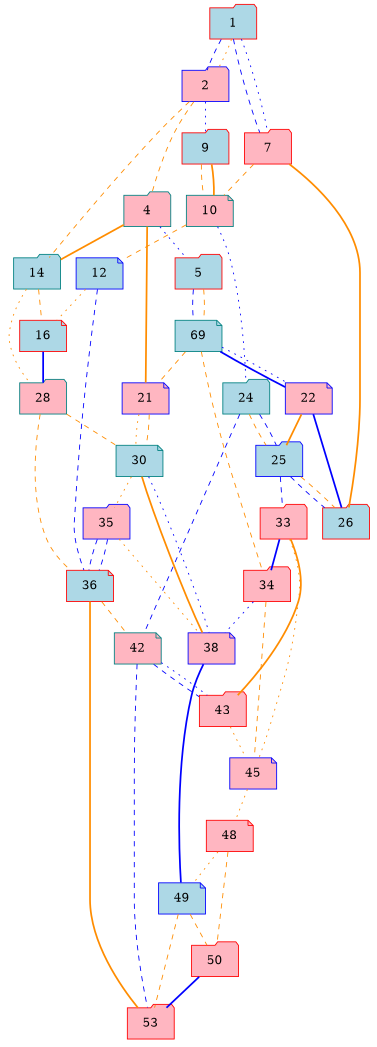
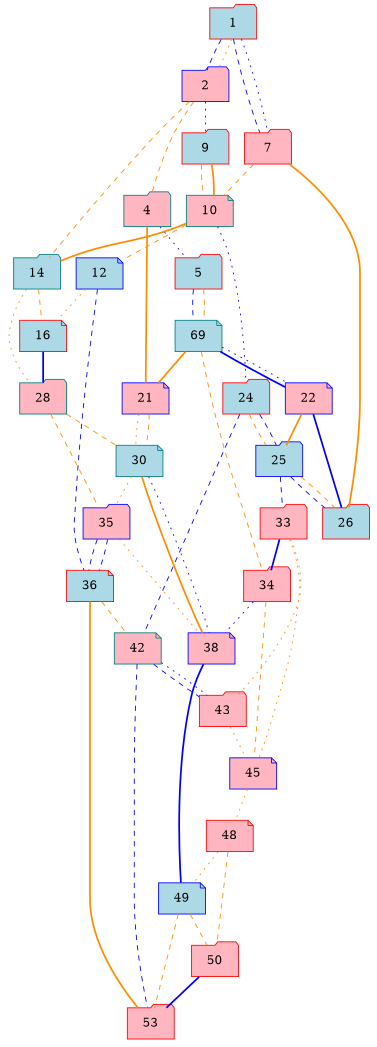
(92, 242) -> (123, 242)
(172, 367) -> (172, 367)
(246, 398) -> (246, 398)
(37, 497) -> (72, 456)
(289, 624) -> (289, 624)
